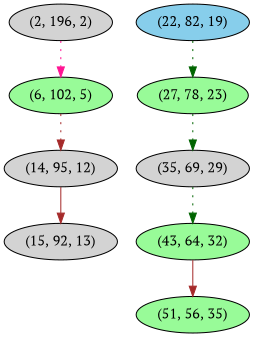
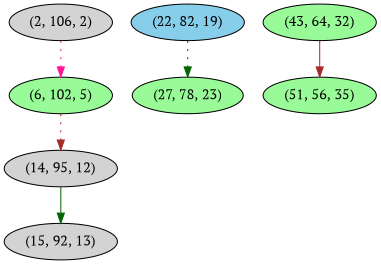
(61, 22) -> (61, 22)
(193, 169) -> none
(61, 200) -> (61, 200)
